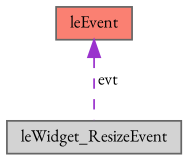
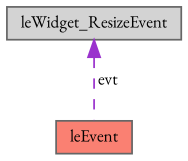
(94, 89) -> (94, 89)
